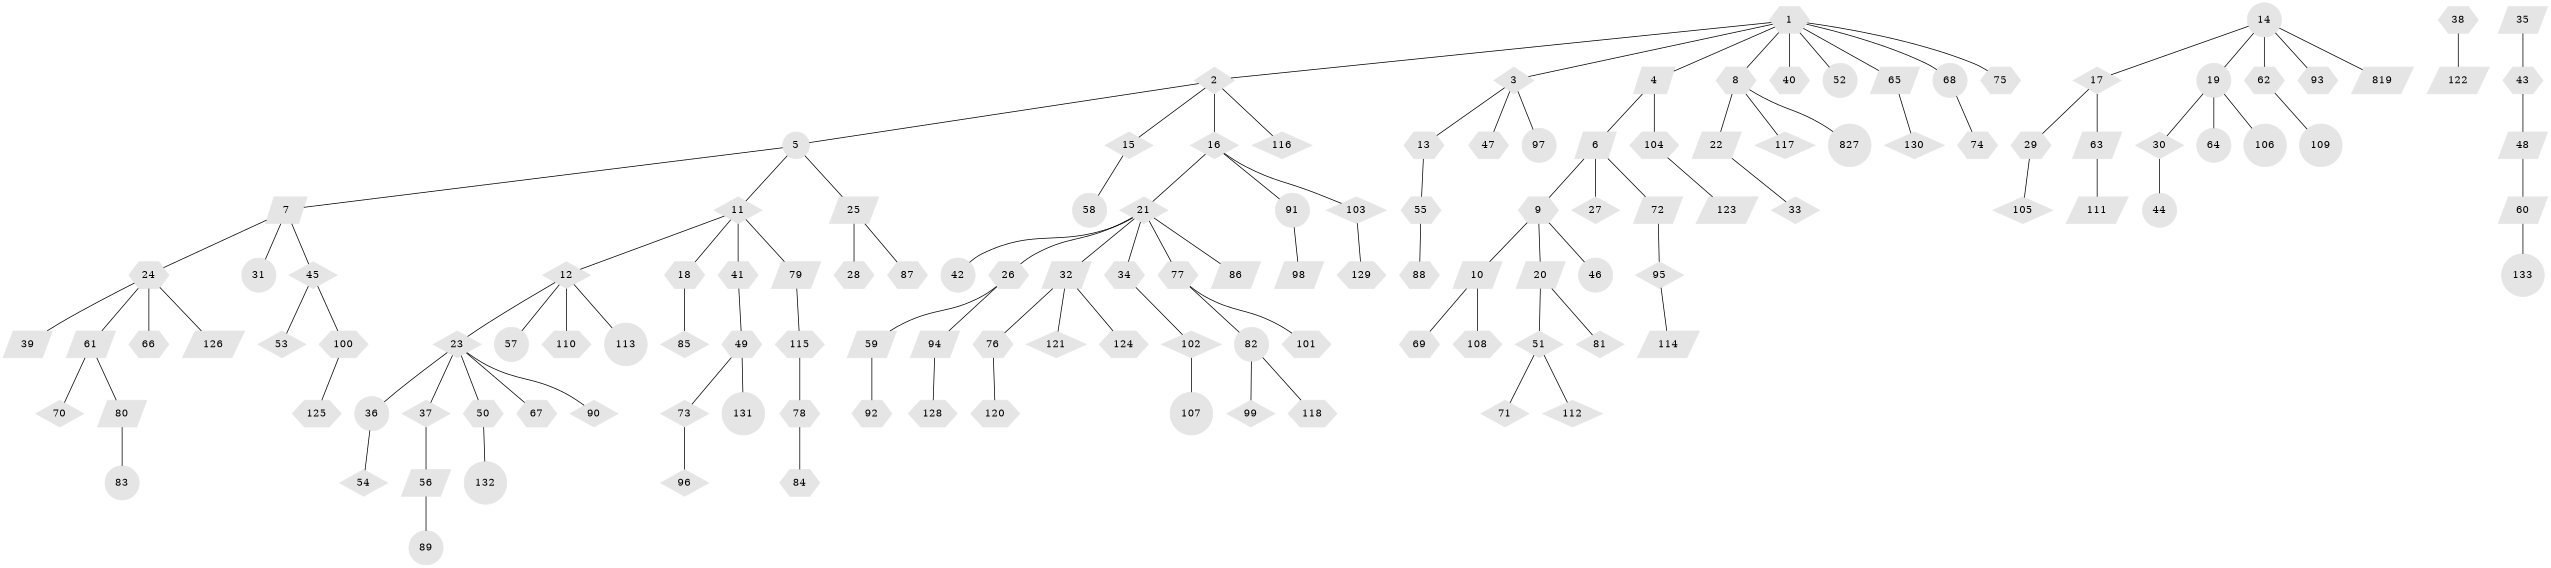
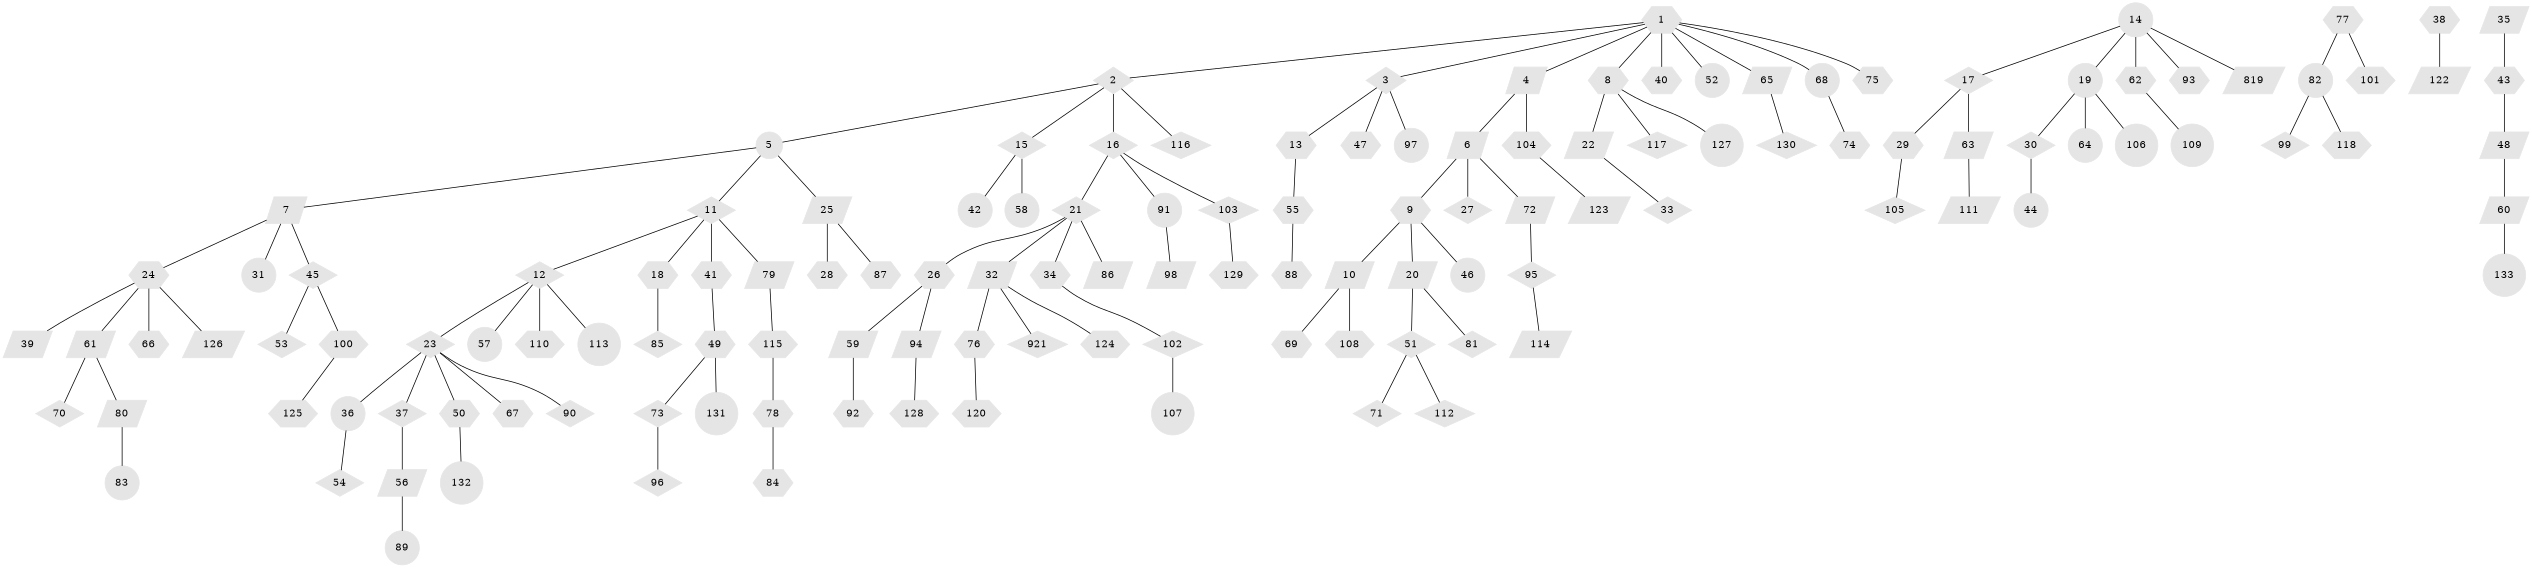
(1850, 145) -> (1722, 145)
(1050, 238) -> (1000, 176)
(1160, 241) -> none
(1056, 344) -> (1038, 344)
